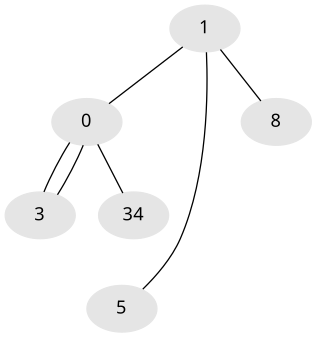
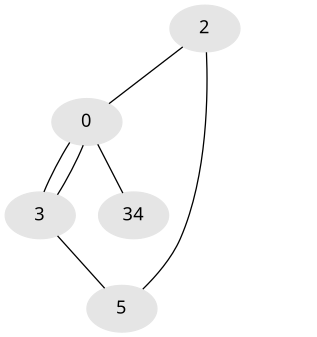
(205, 29) -> (205, 29)
(276, 122) -> none
none -> (81, 262)
